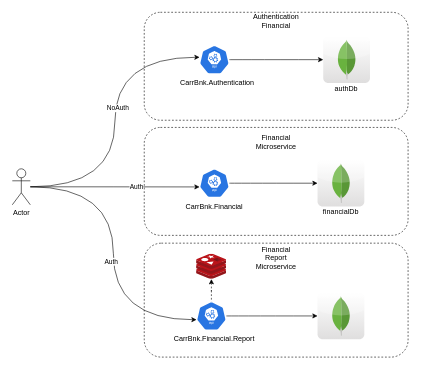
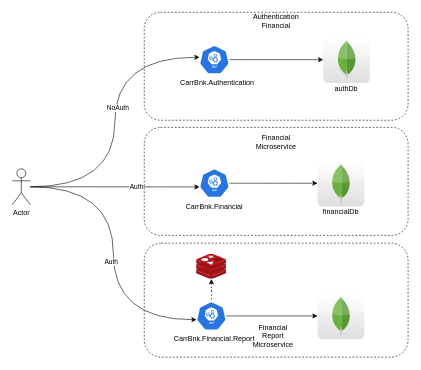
(276, 258) -> (273, 336)
